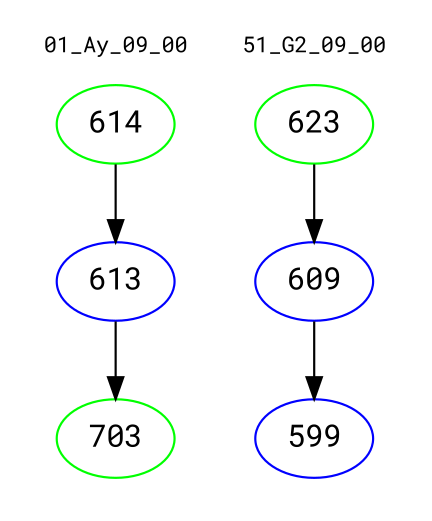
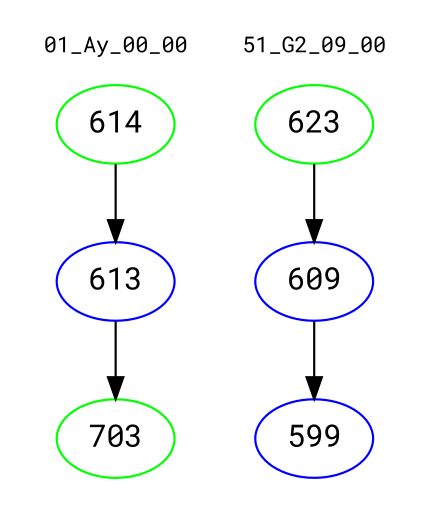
(117, 47) -> (117, 47)
